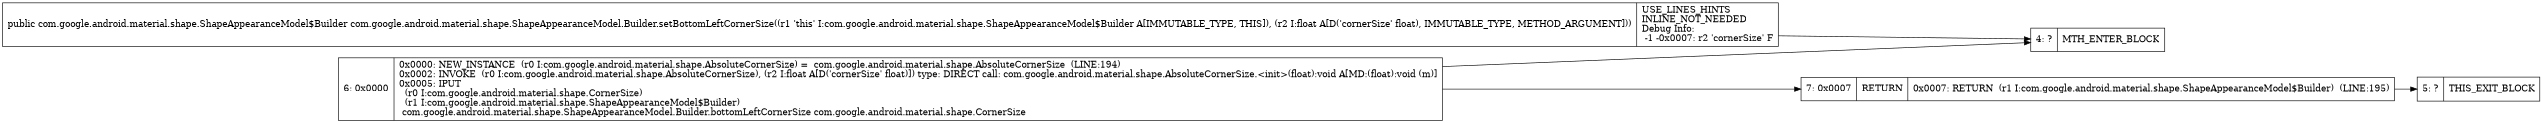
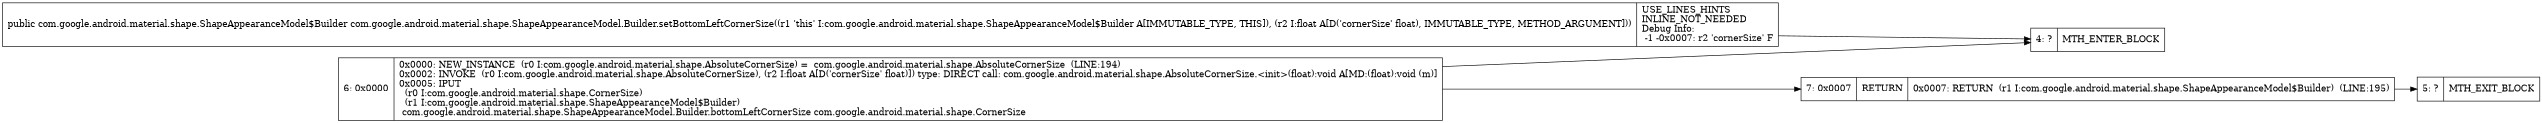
(2492, 89) -> (2492, 89)
